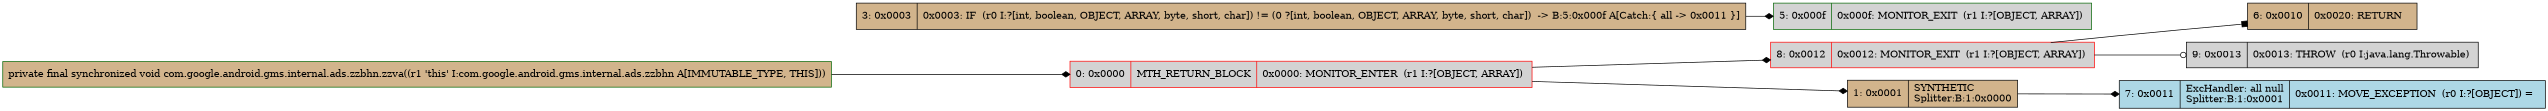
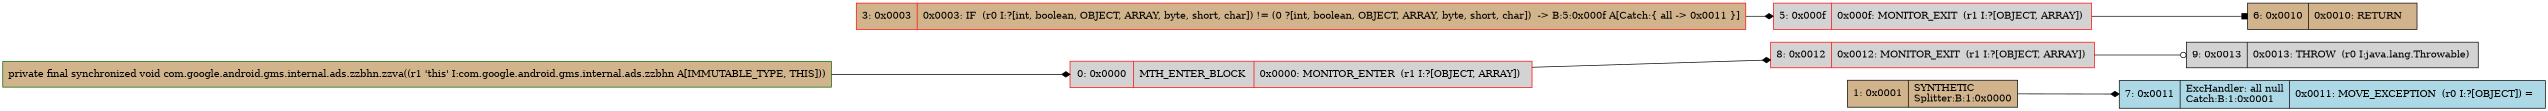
(1301, 16) -> (1301, 16)
(1933, 16) -> (1933, 16)
(2363, 16) -> (2363, 16)
(2146, 33) -> (2166, 16)
(1194, 74) -> (1192, 74)
(1685, 86) -> none
(2235, 99) -> (2230, 99)
